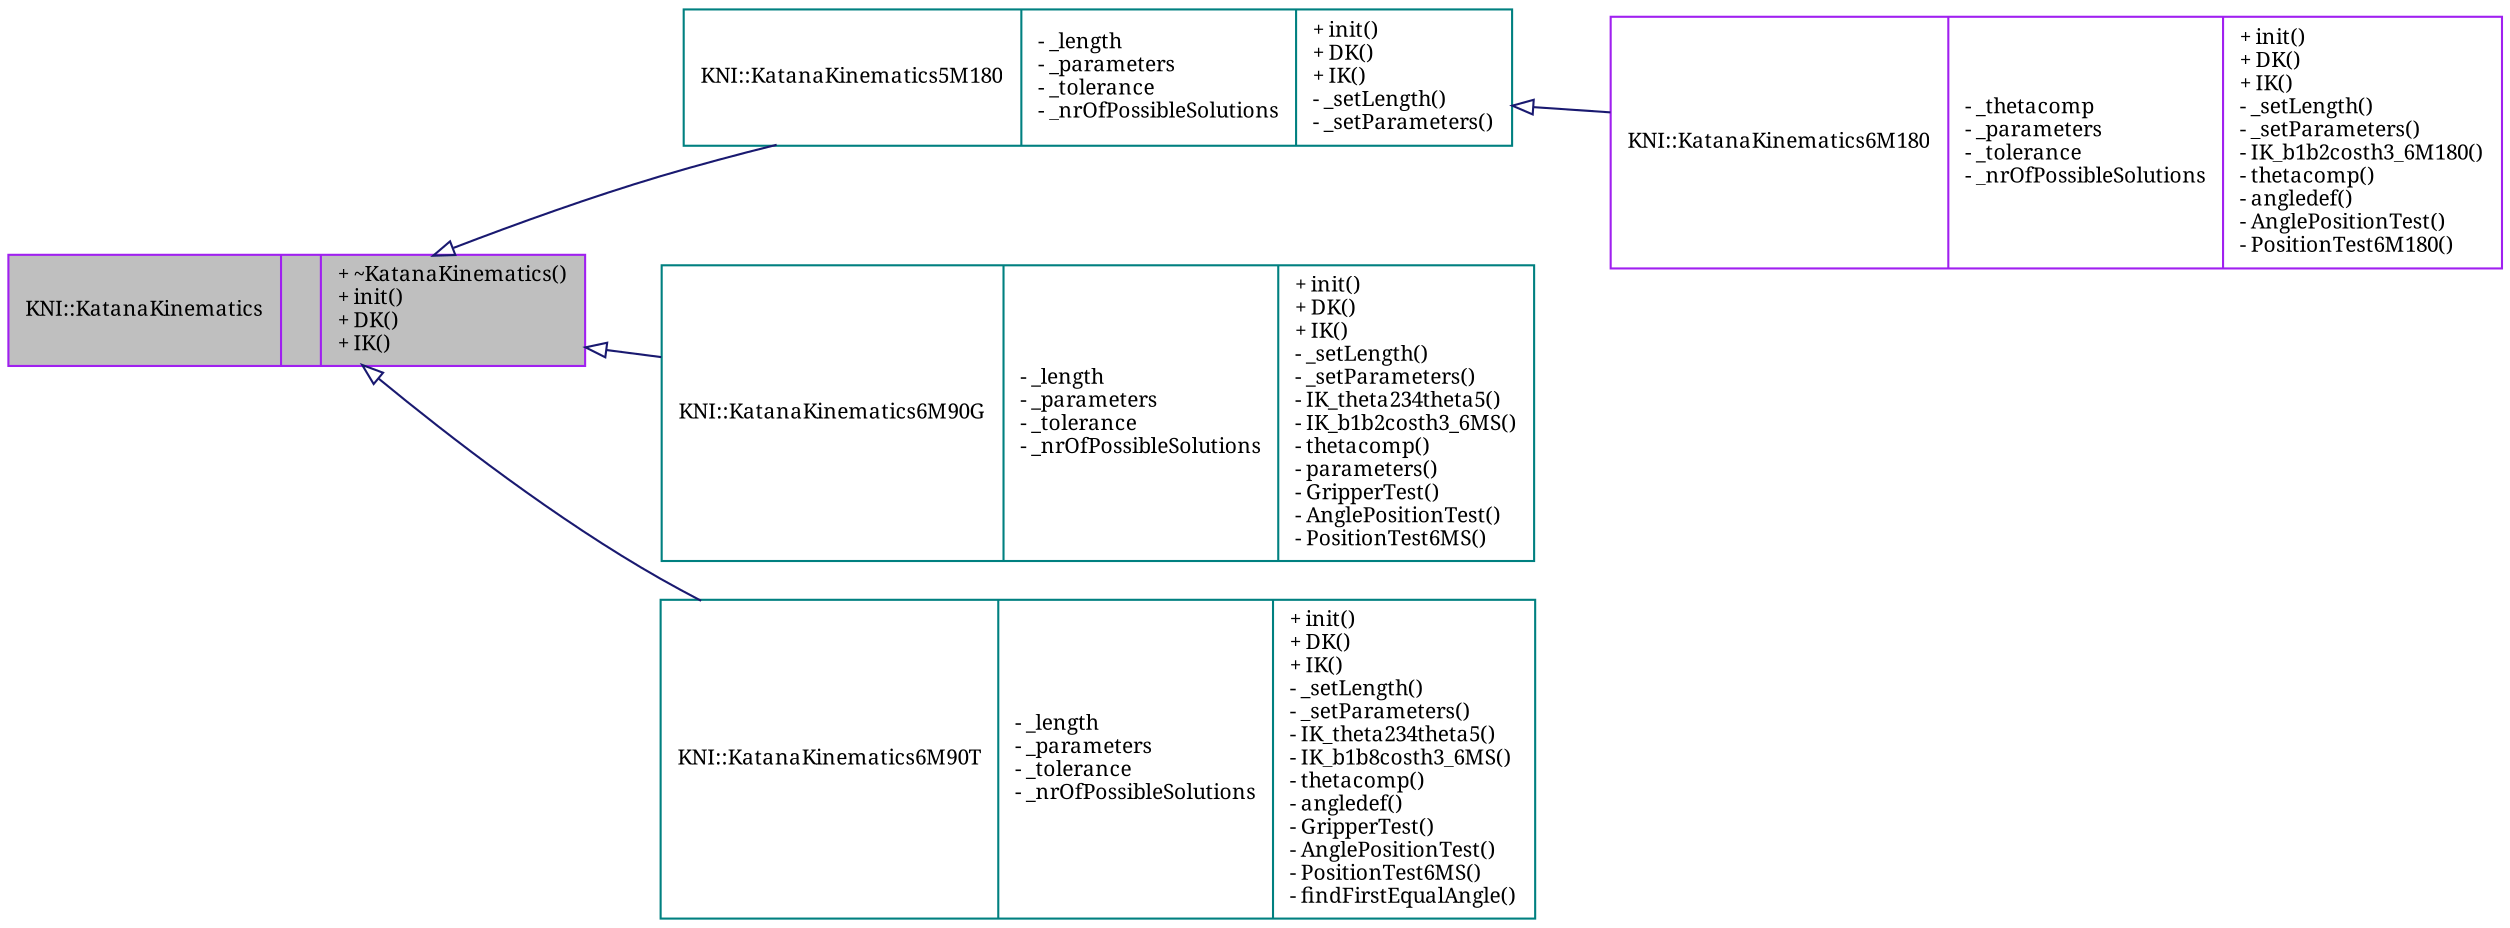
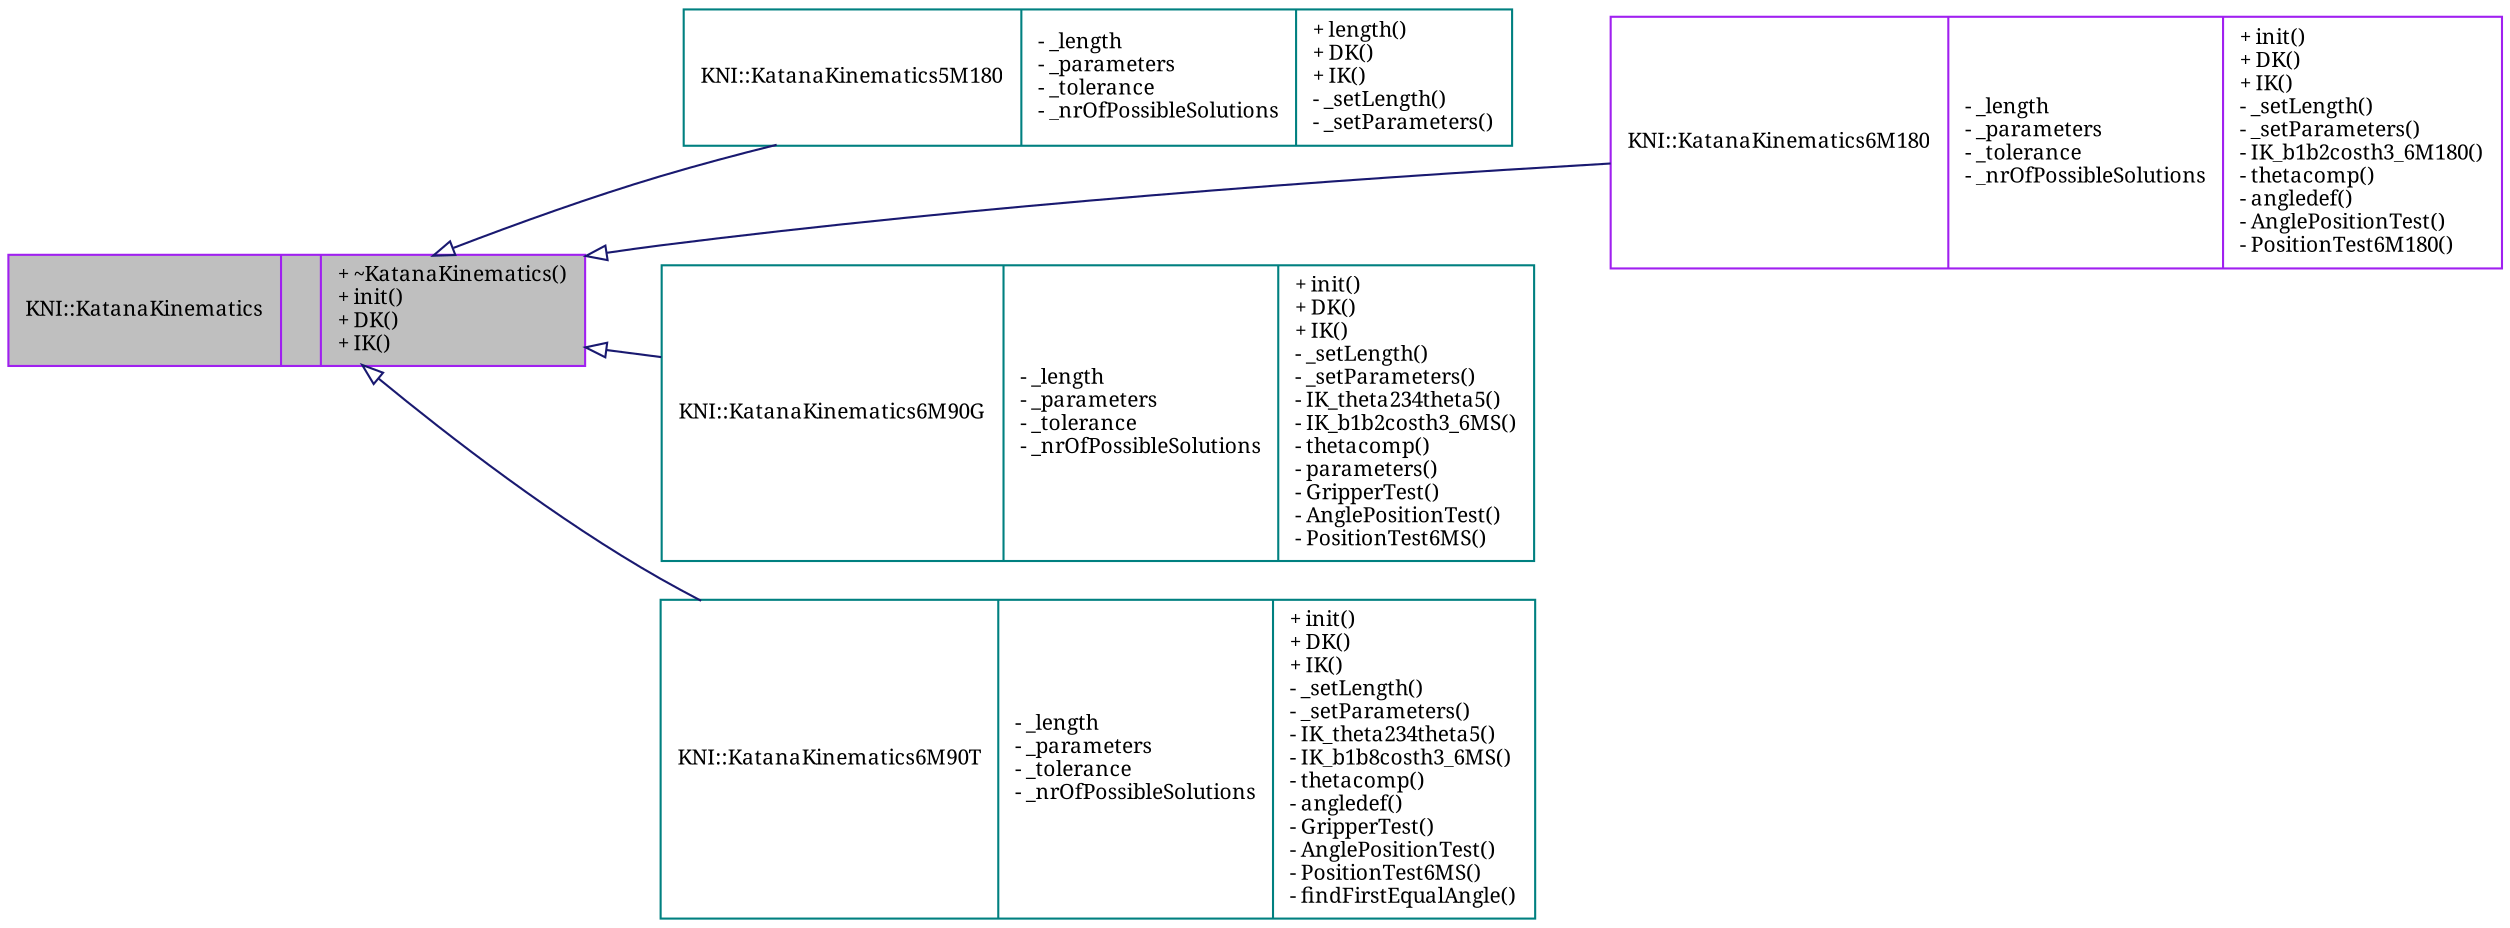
(1346, 30) -> (1361, 30)
(2030, 107) -> (2007, 107)
(1572, 110) -> (1108, 199)
